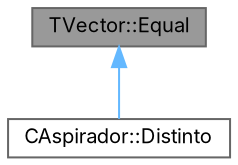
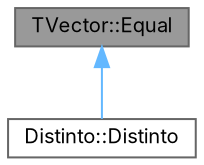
(119, 138) -> (102, 138)
